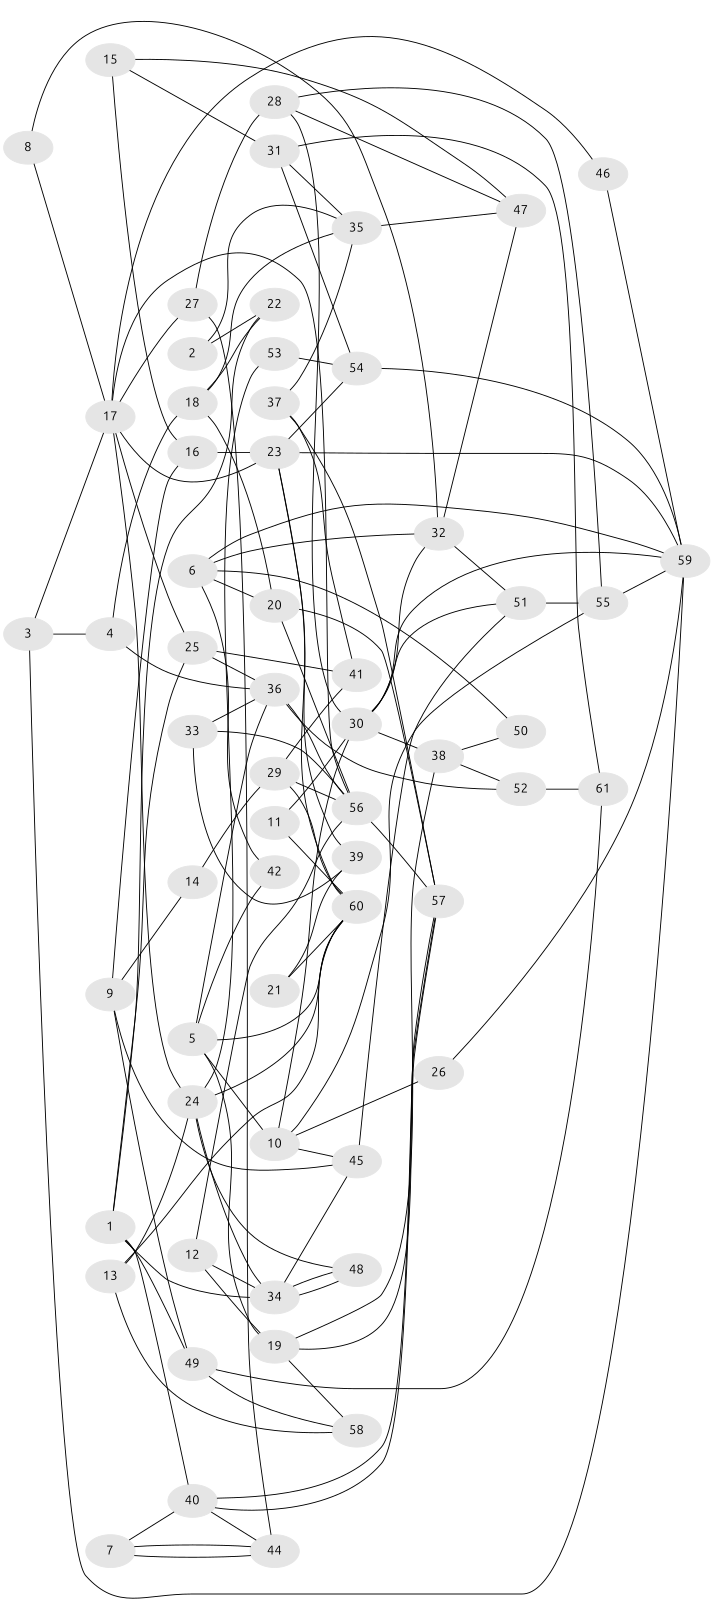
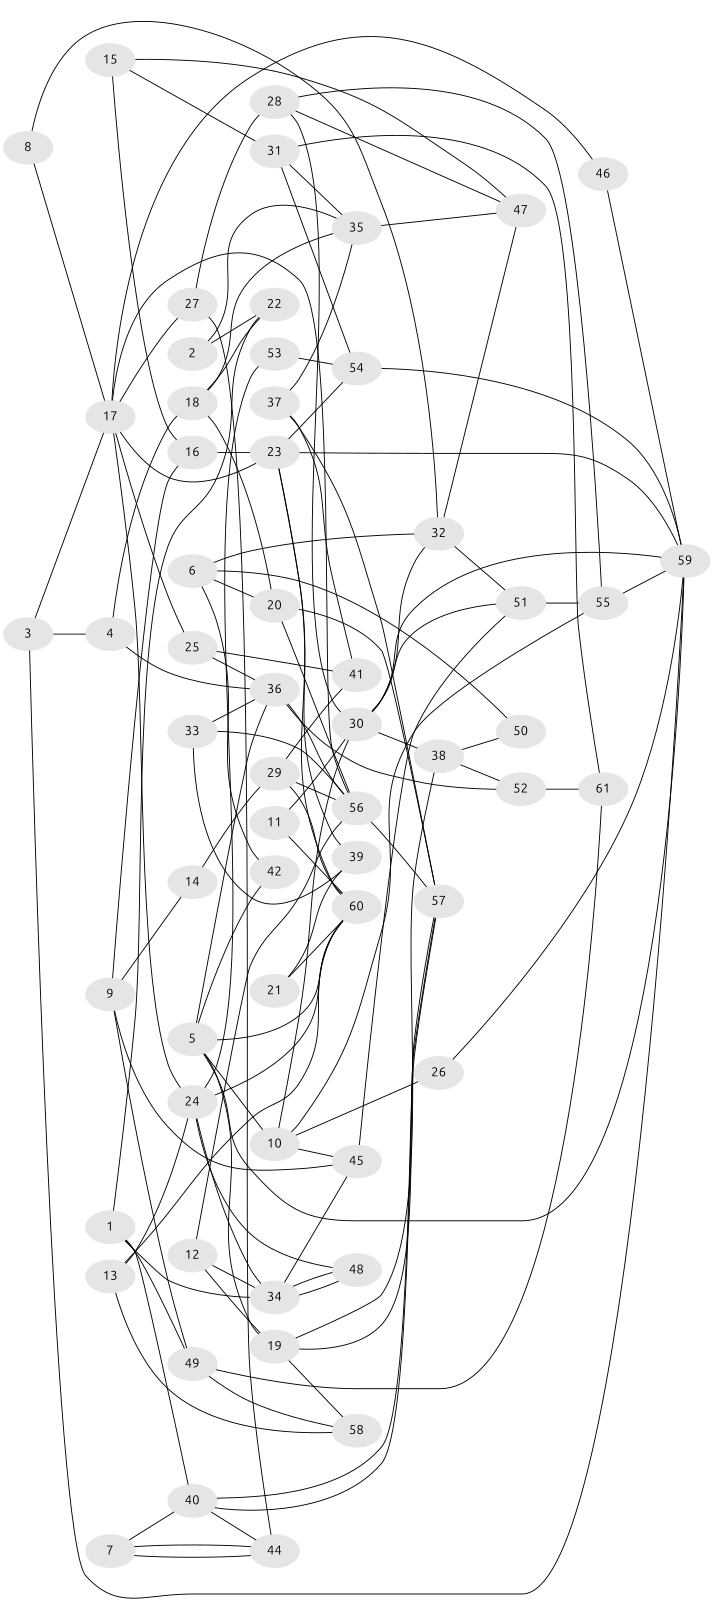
(422, 506) -> (608, 1122)
(149, 811) -> none
